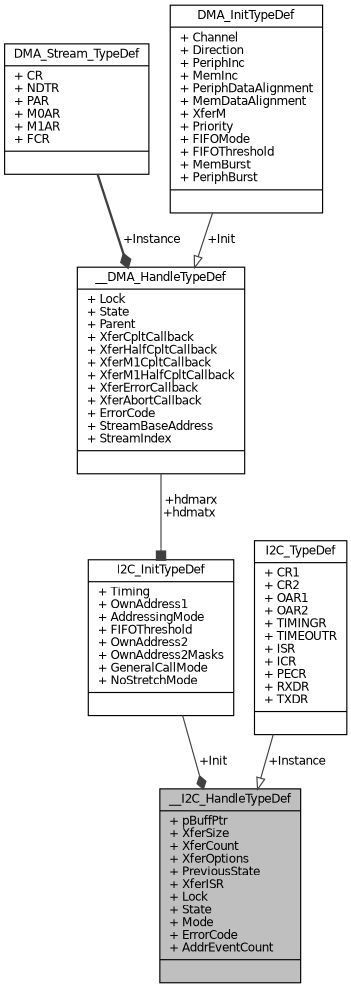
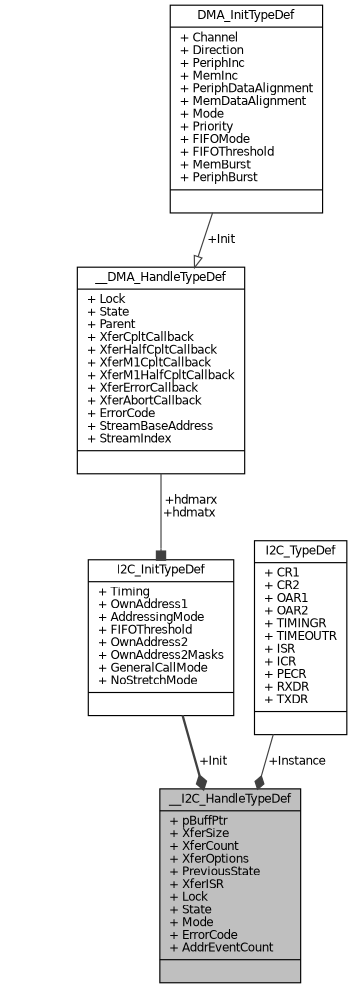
(77, 109) -> none
(203, 114) -> (202, 114)
(191, 745) -> (191, 745)
(267, 756) -> (267, 756)
